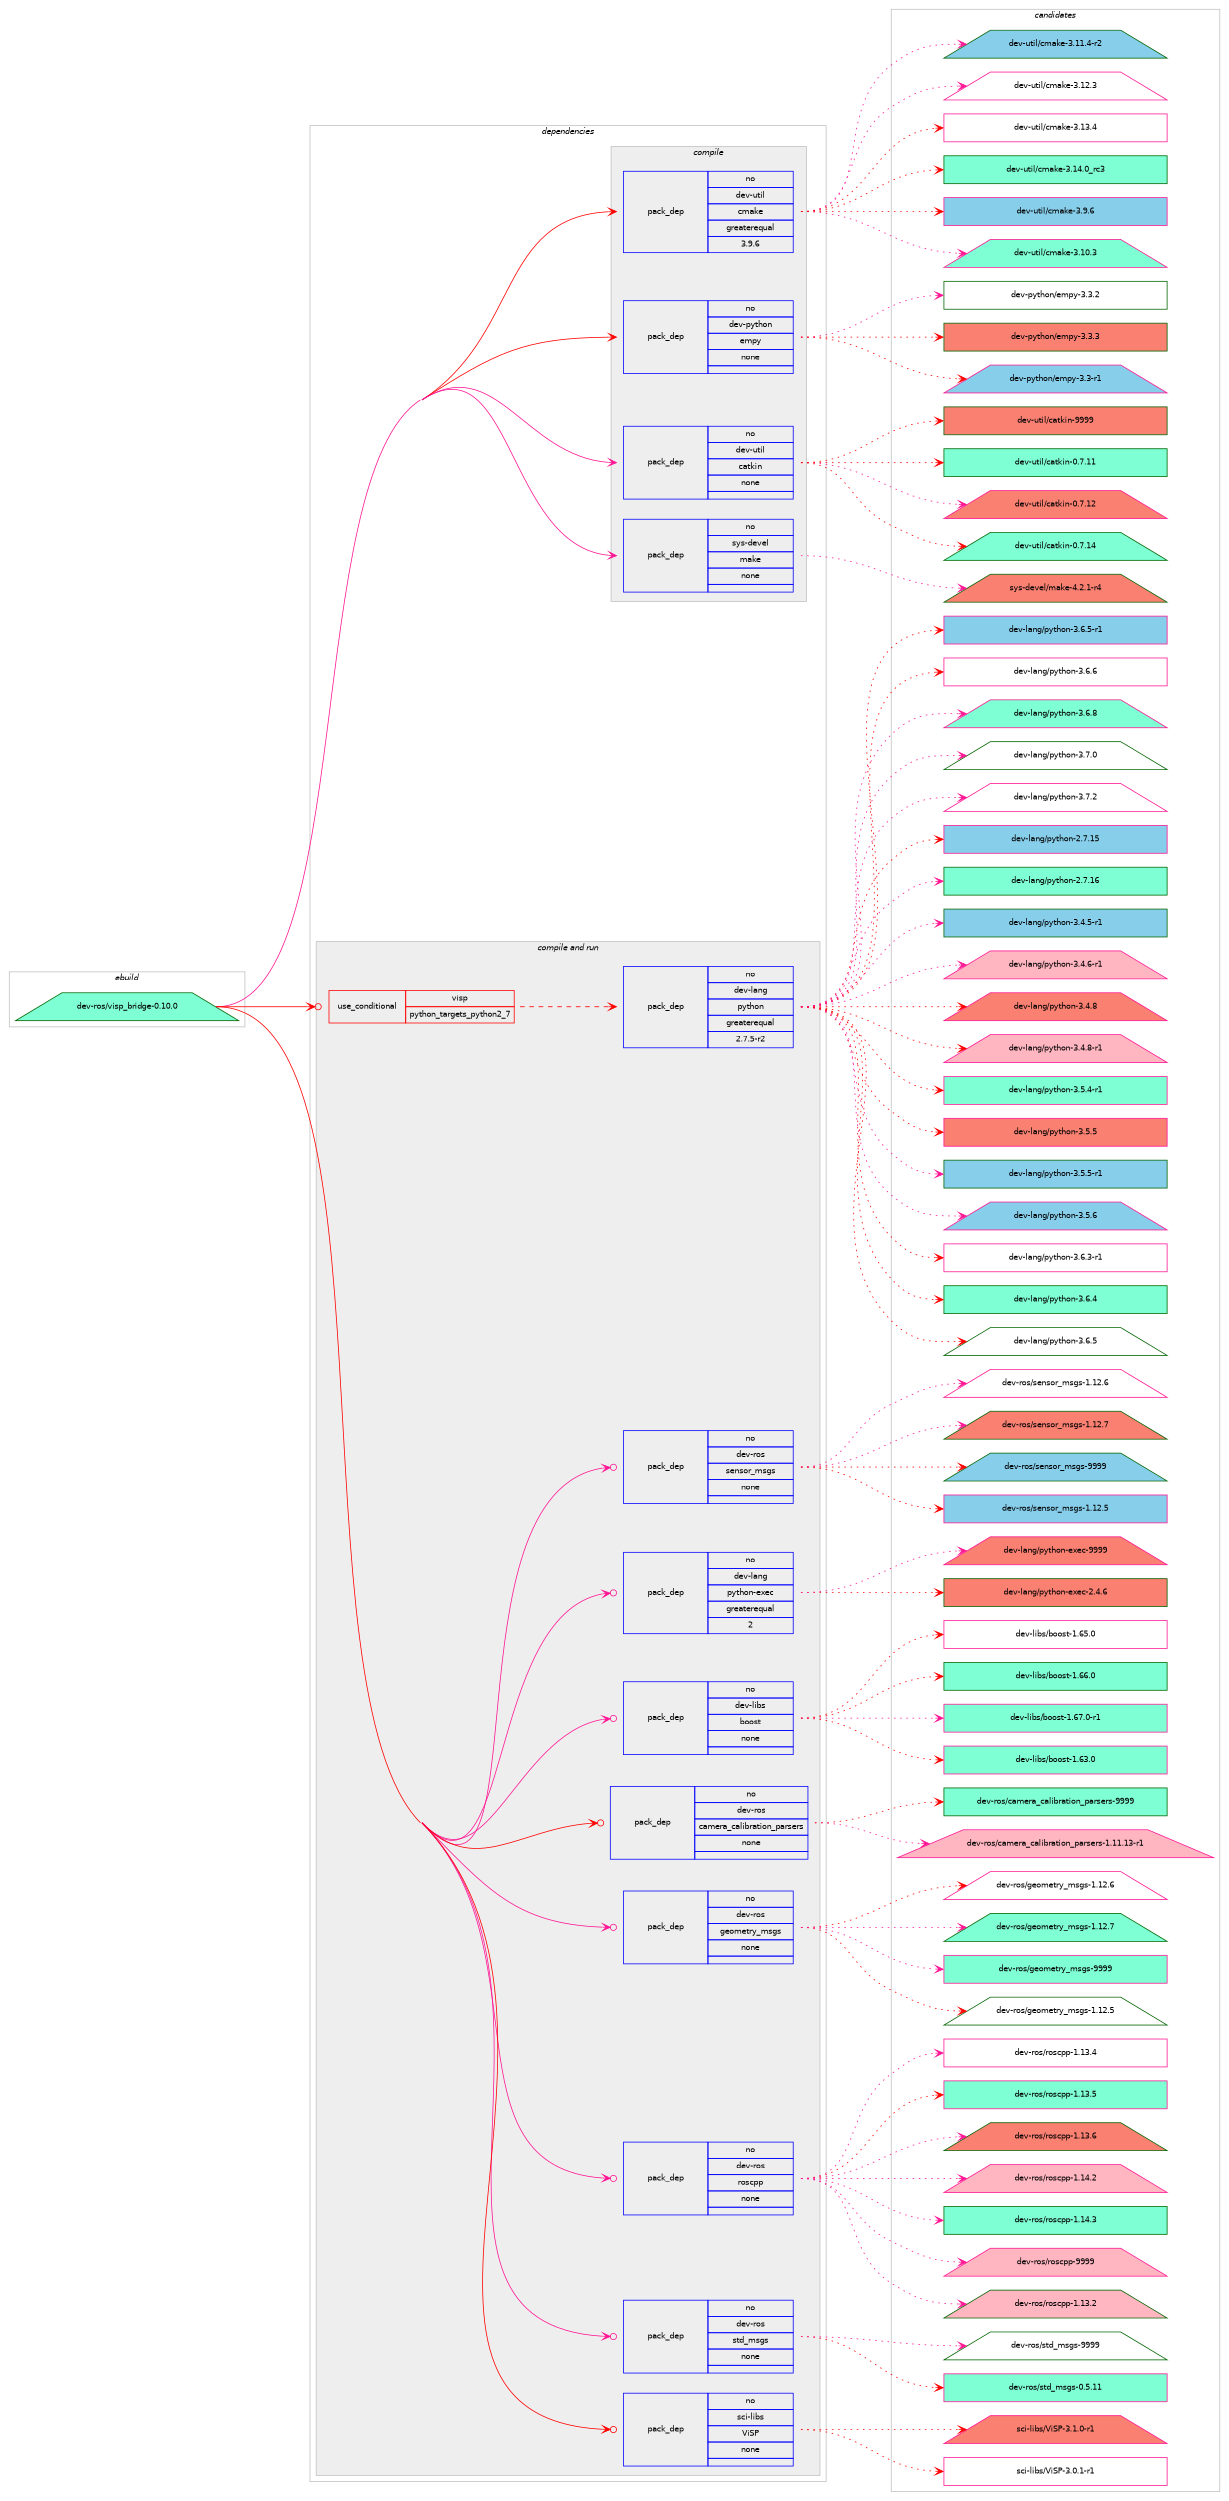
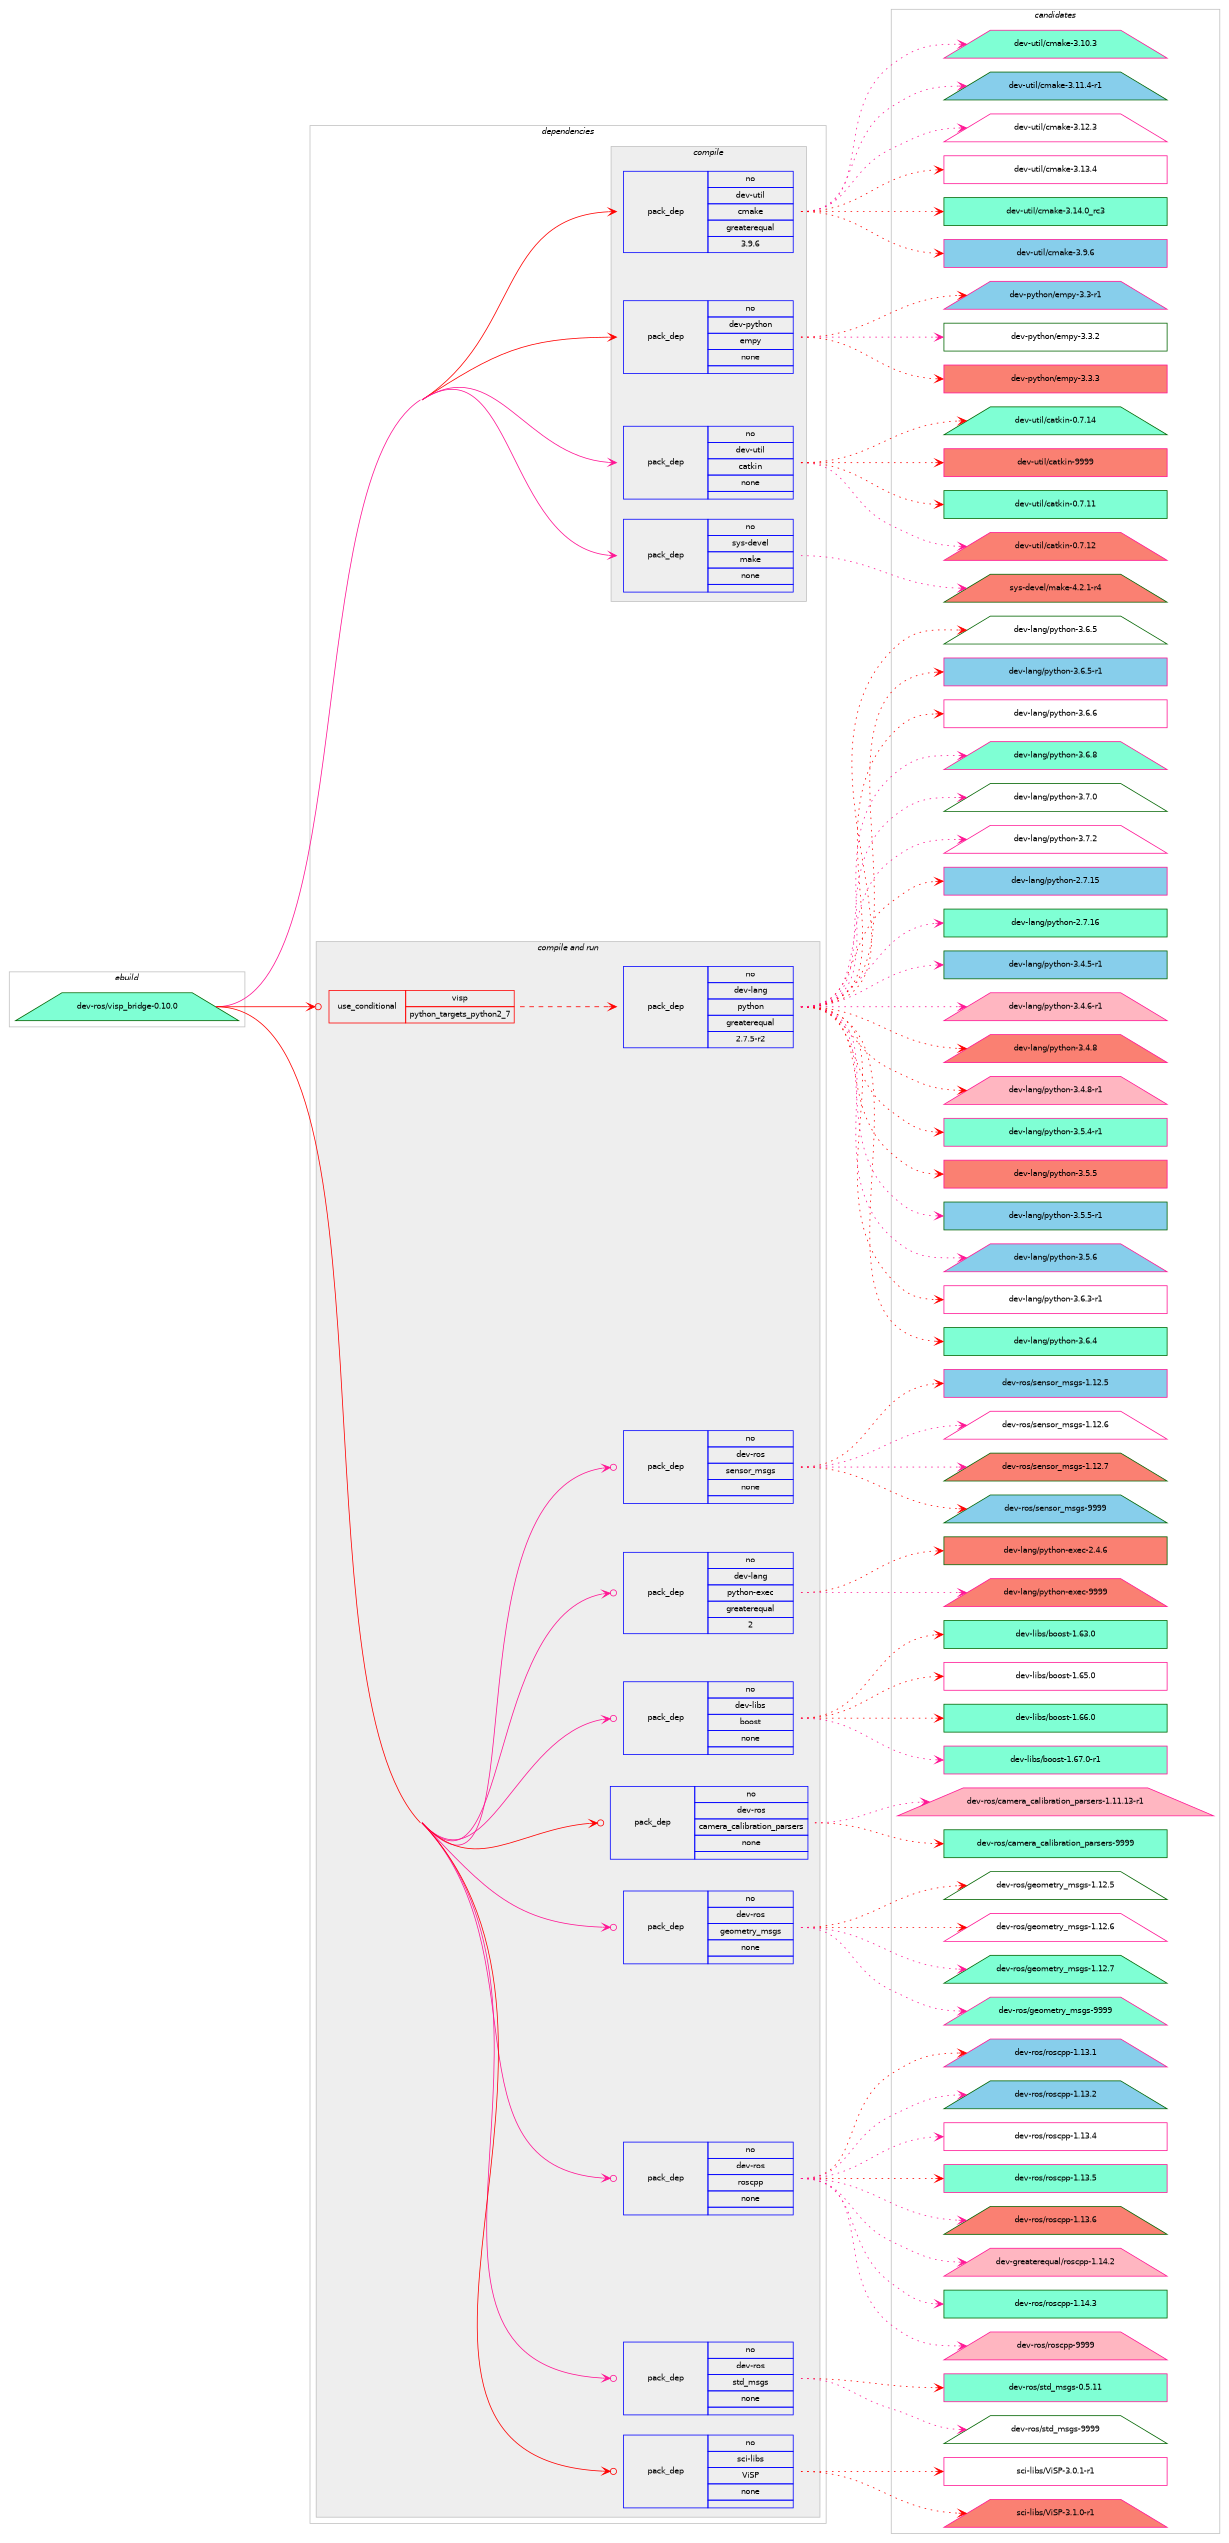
(1056, 44) -> (1056, 86)
(1056, 337) -> (1056, 379)
(1056, 421) -> (1056, 463)
(1056, 1760) -> (1056, 1634)
(1056, 1969) -> (1056, 2011)
none -> (1056, 2053)
(1056, 2179) -> (1056, 2262)
(1056, 2304) -> (1056, 2095)
